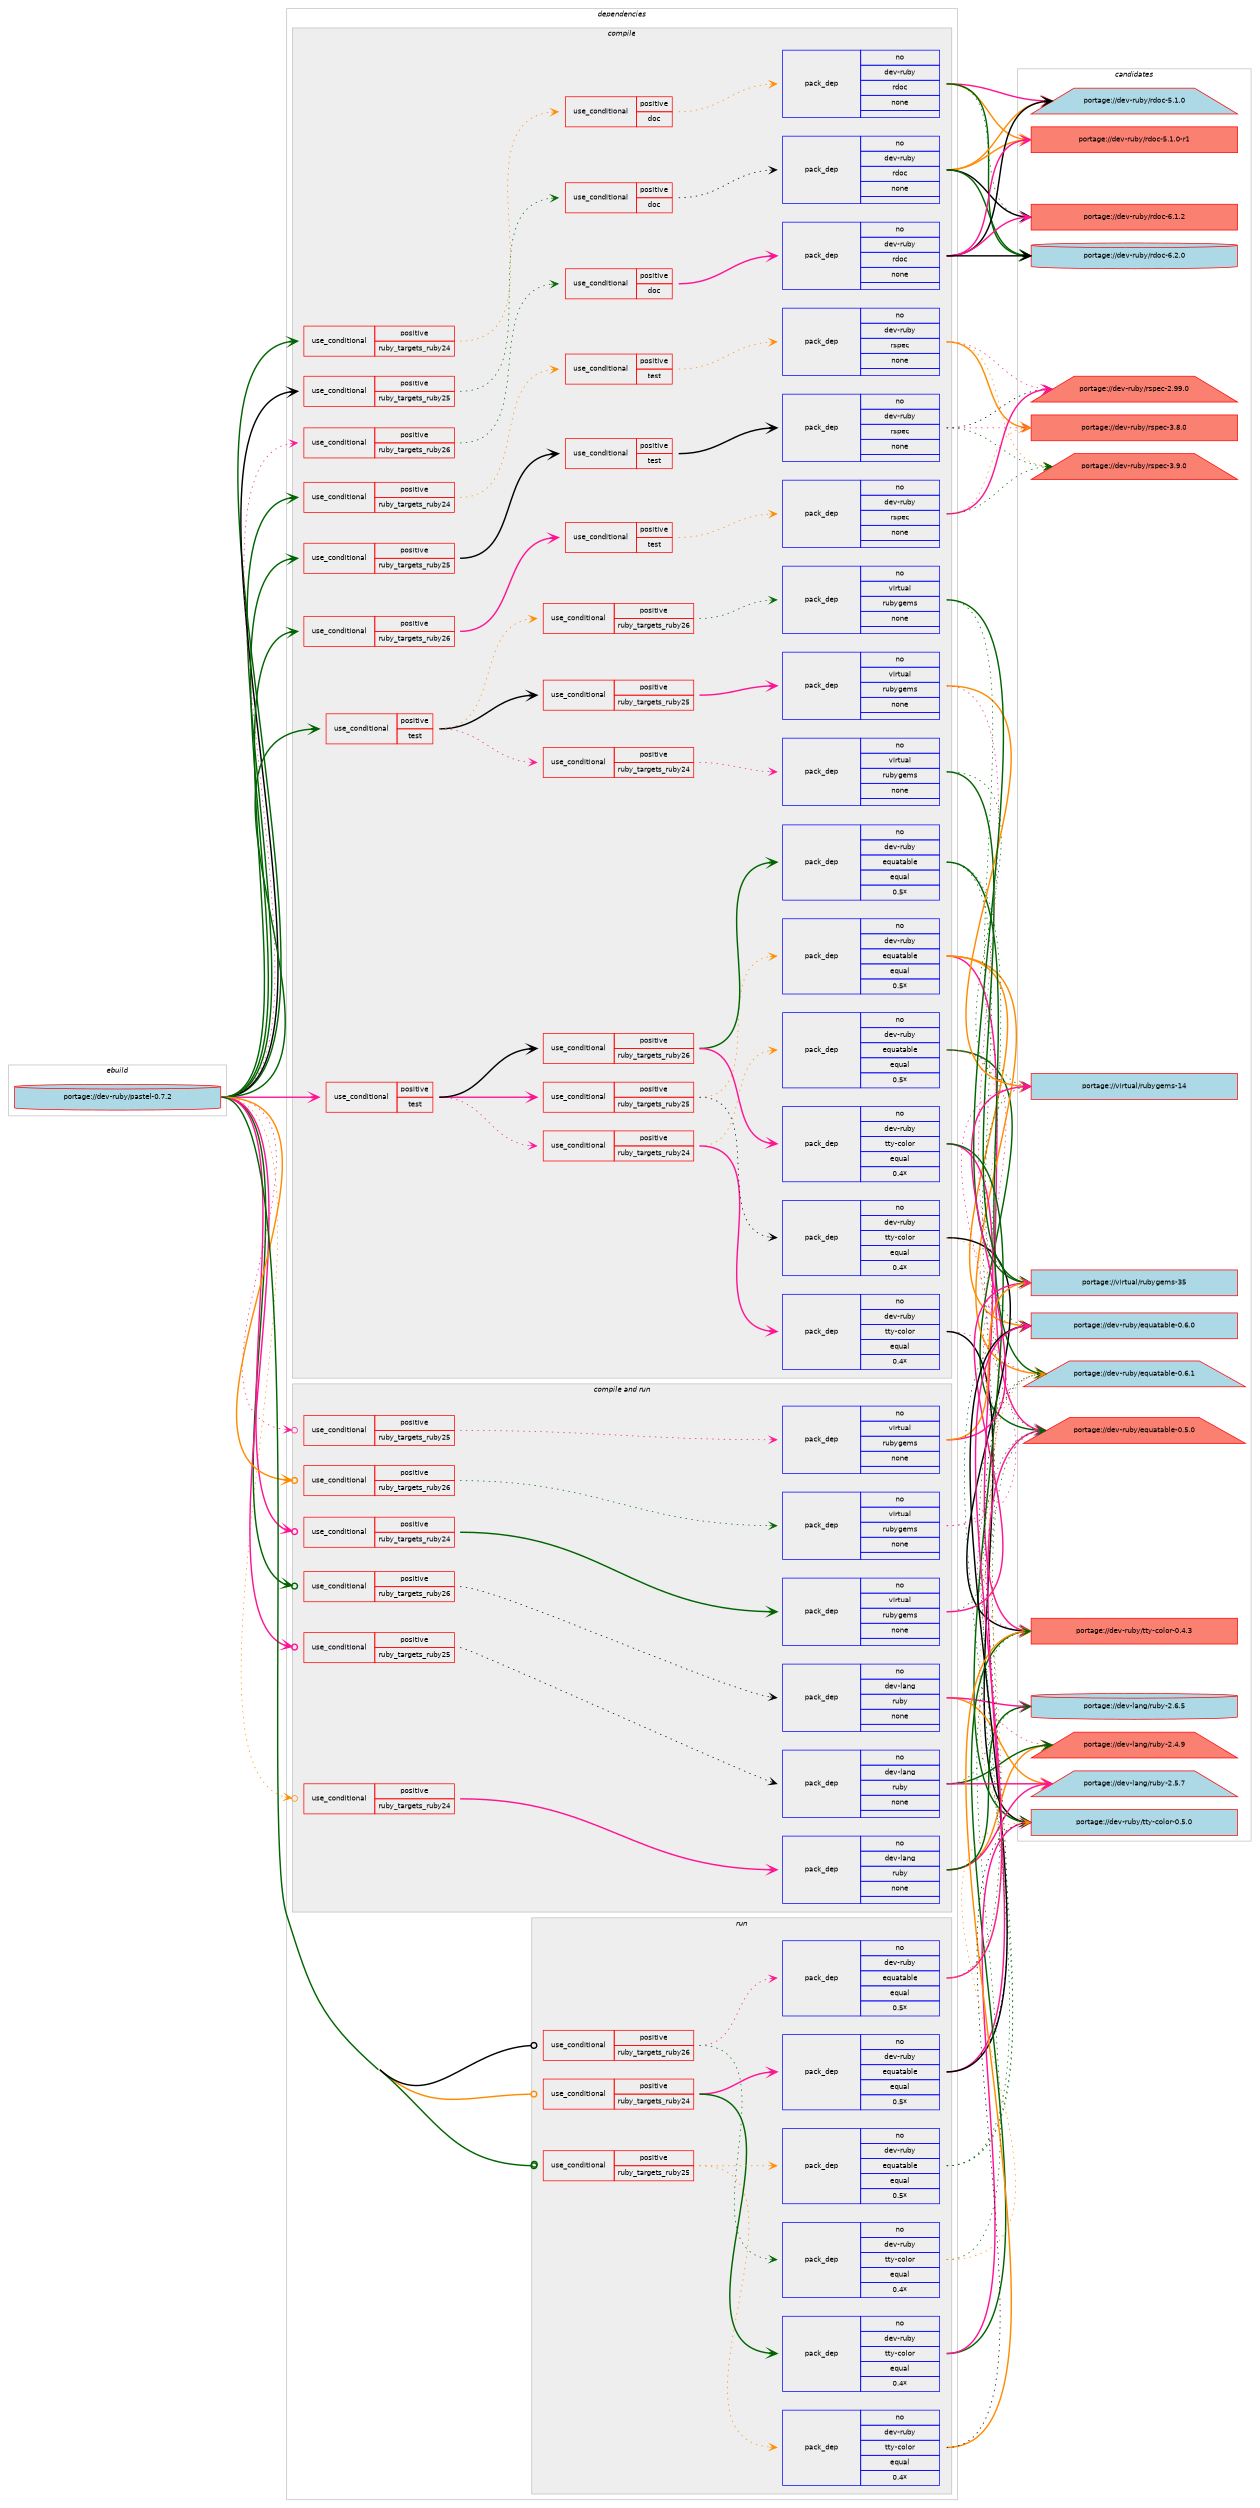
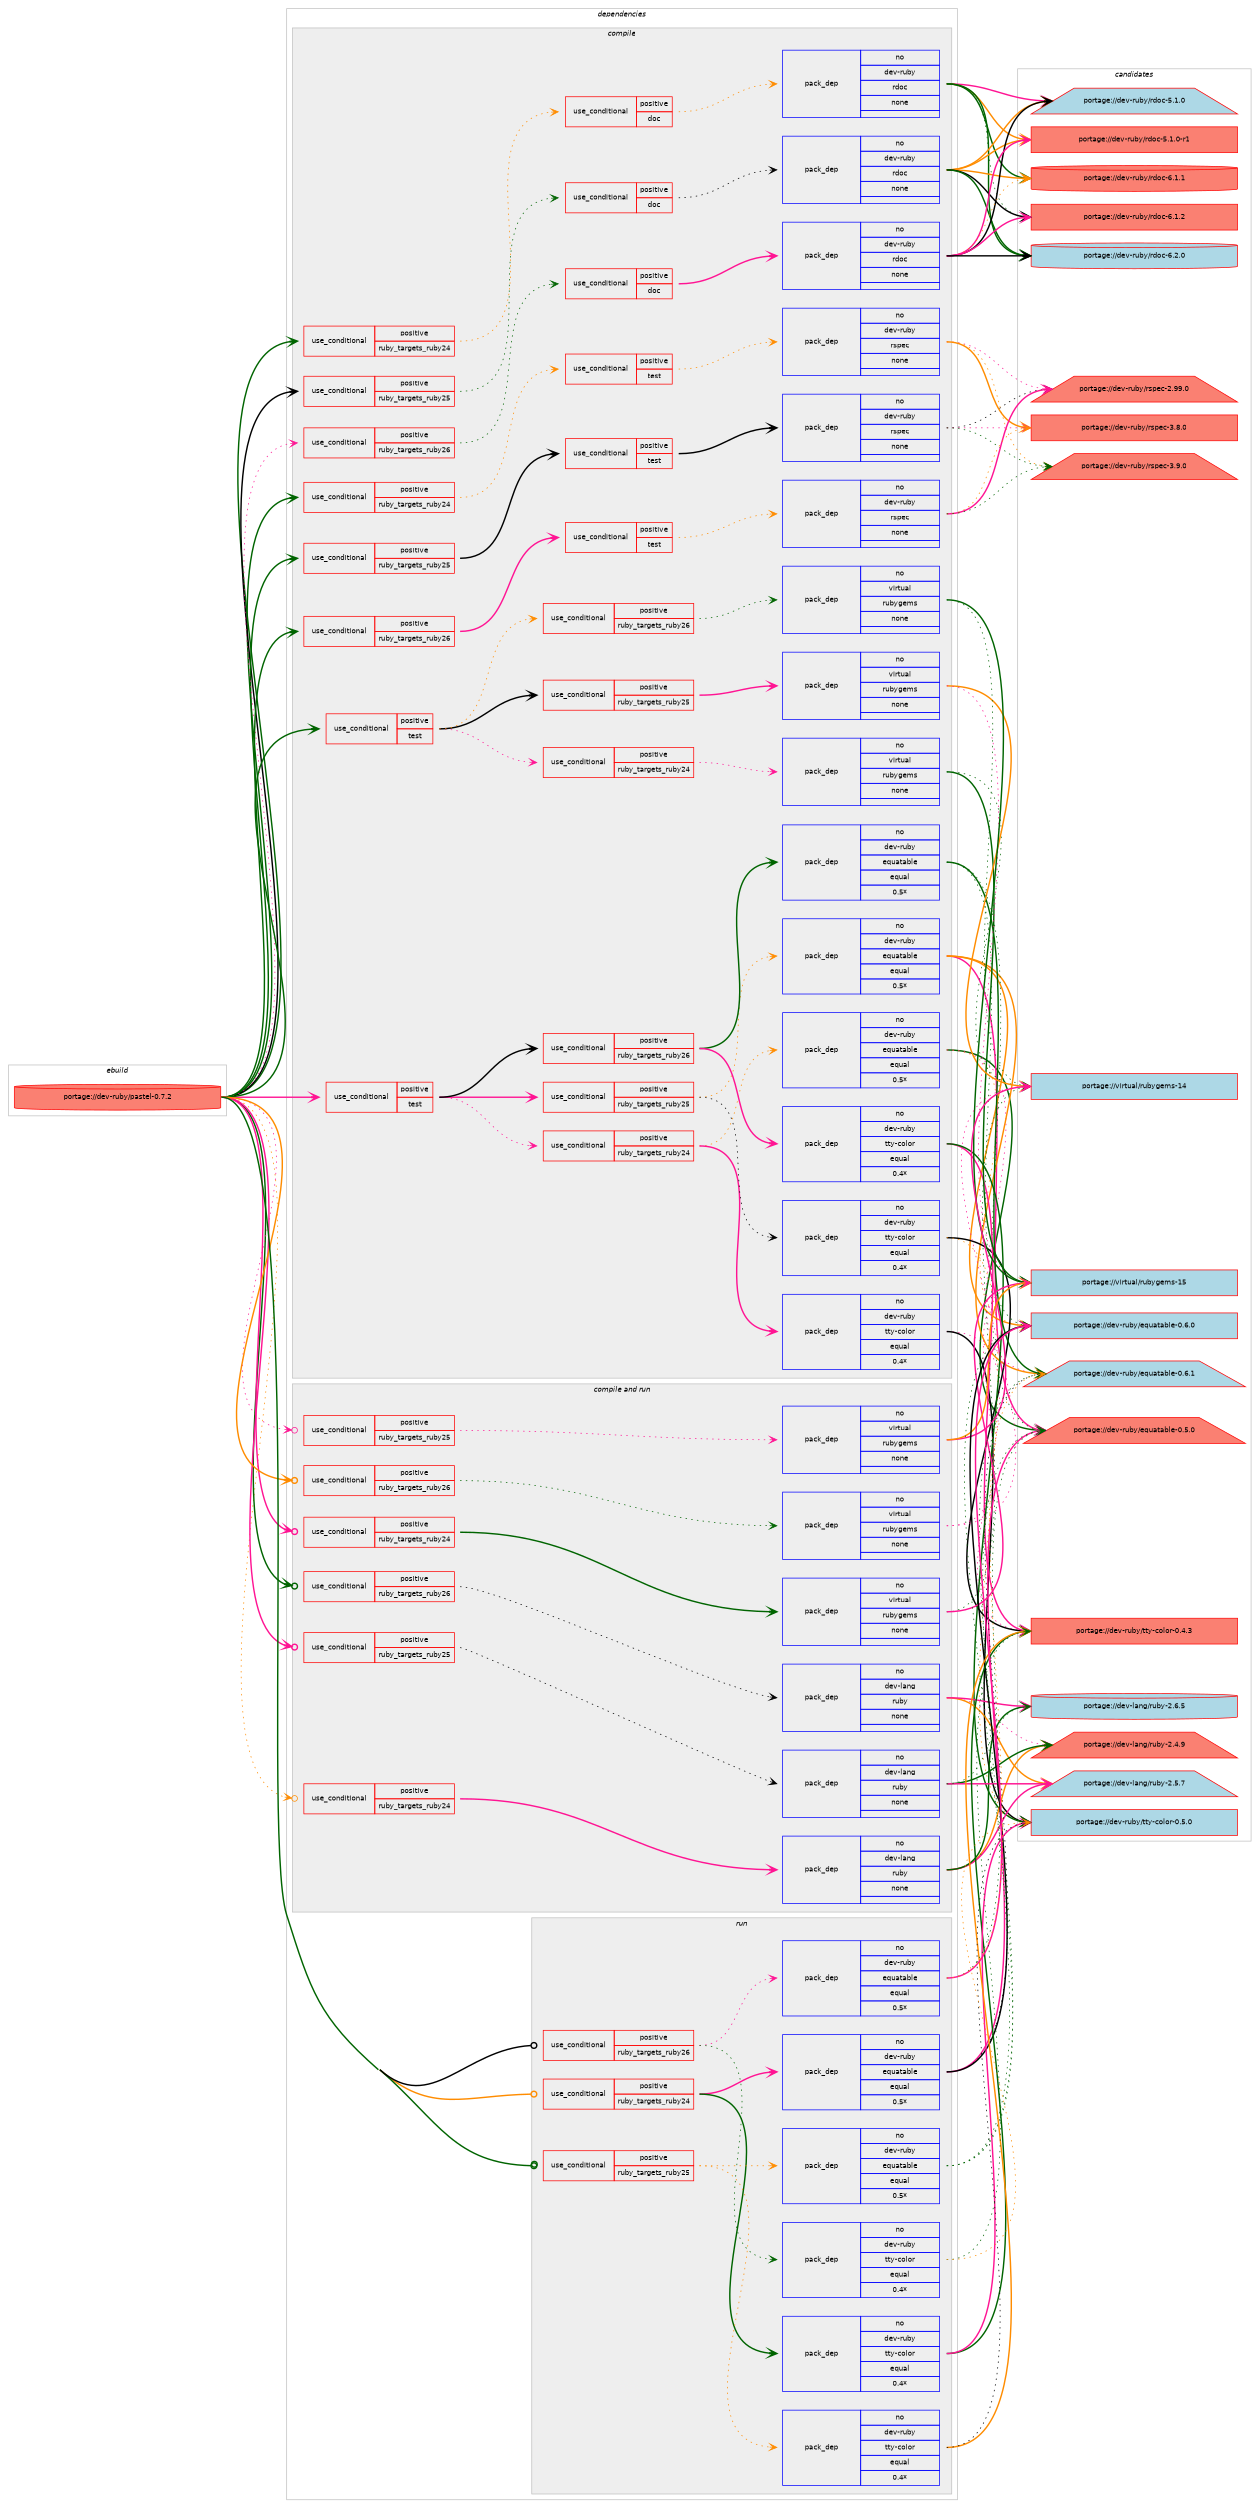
none -> (1134, 178)
(118, 1097) -> (118, 1097)
(1134, 1283) -> (1134, 1283)
